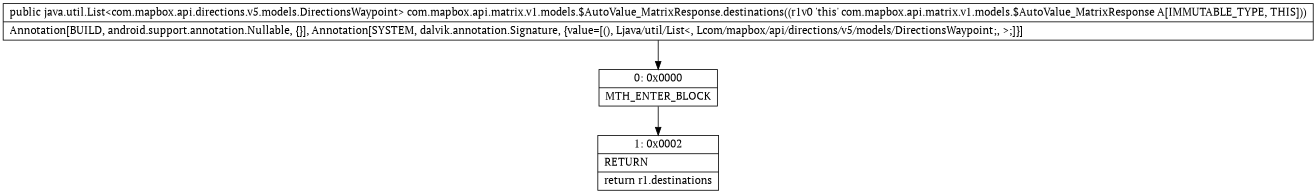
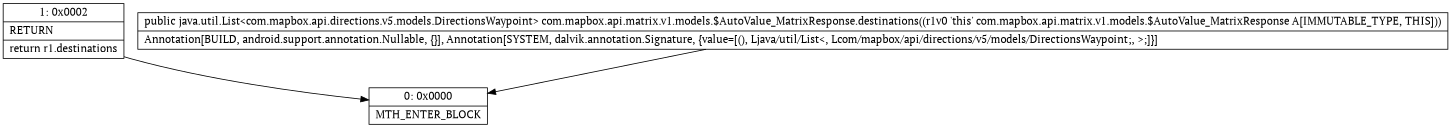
(658, 117) -> (242, 83)
